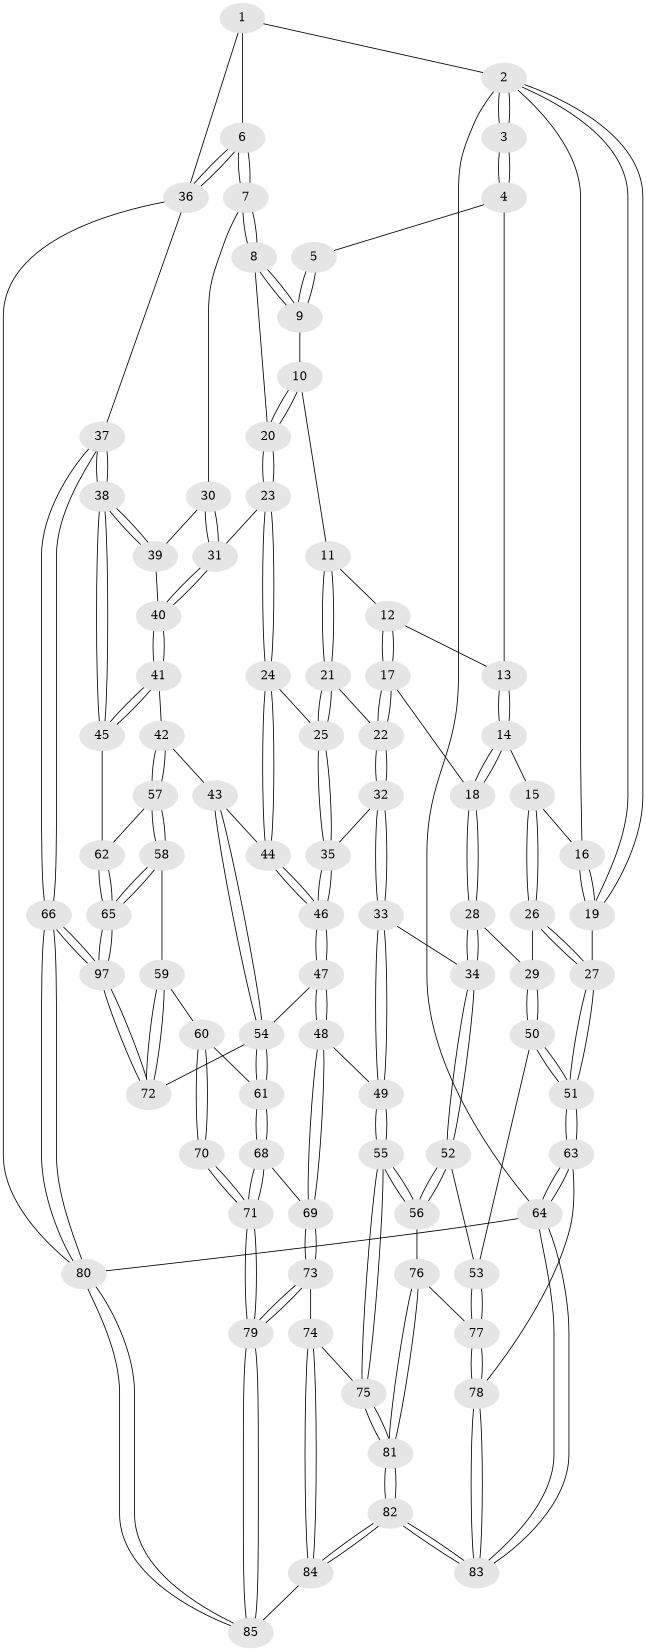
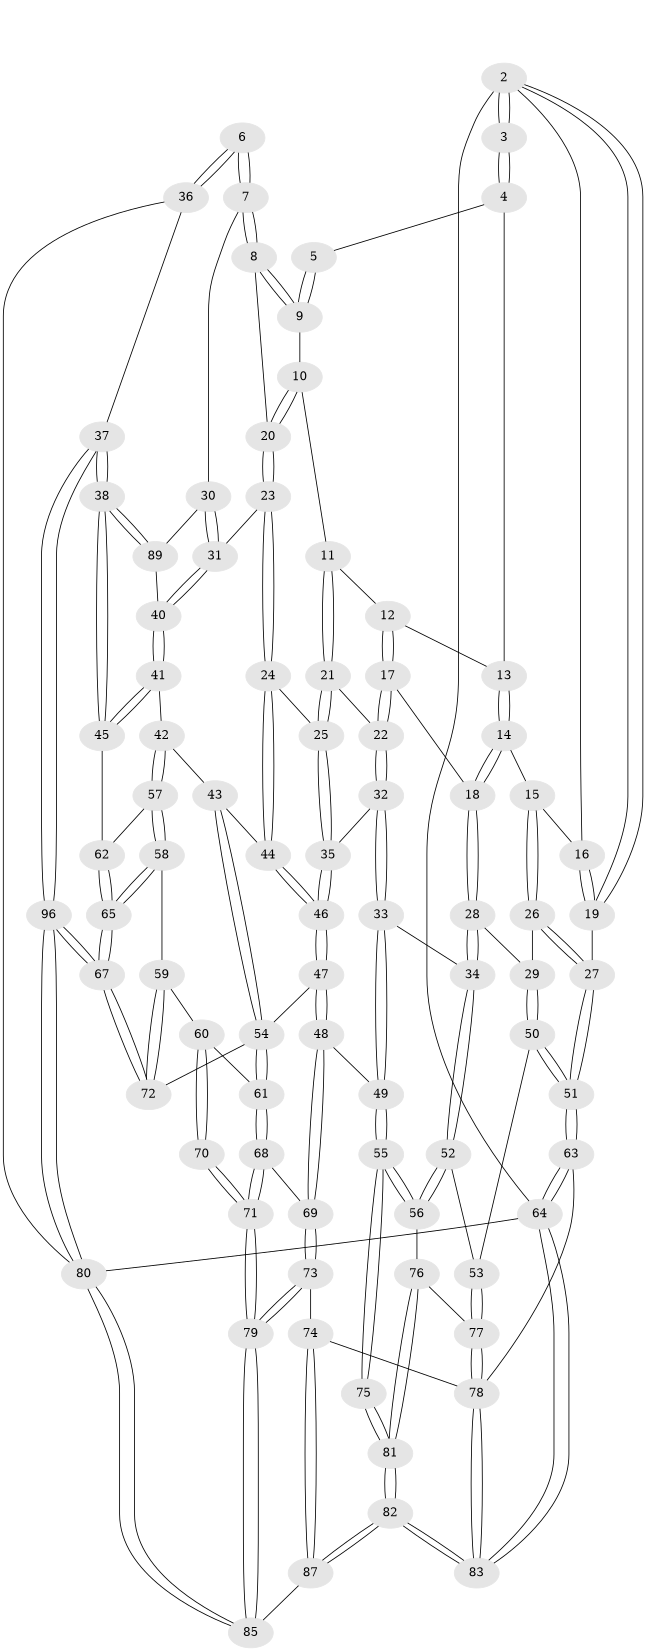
(243, 18) -> none
(155, 556) -> (155, 556)
(49, 915) -> (49, 915)
(102, 975) -> (102, 975)
(337, 1364) -> (390, 1363)
(311, 1573) -> (311, 1573)
